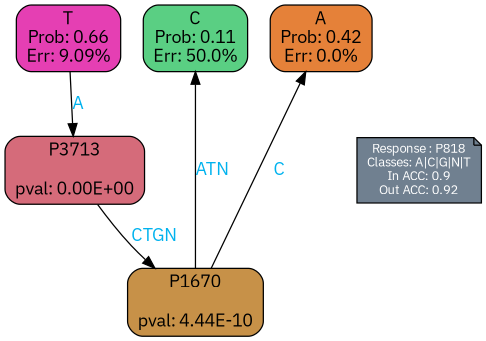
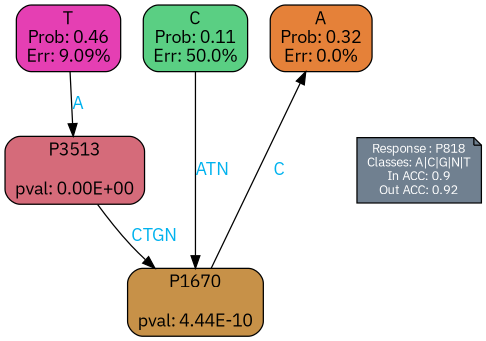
(69, 38) -> (69, 38)
(321, 38) -> (321, 38)
(75, 170) -> (75, 170)
(195, 176) -> (195, 164)
